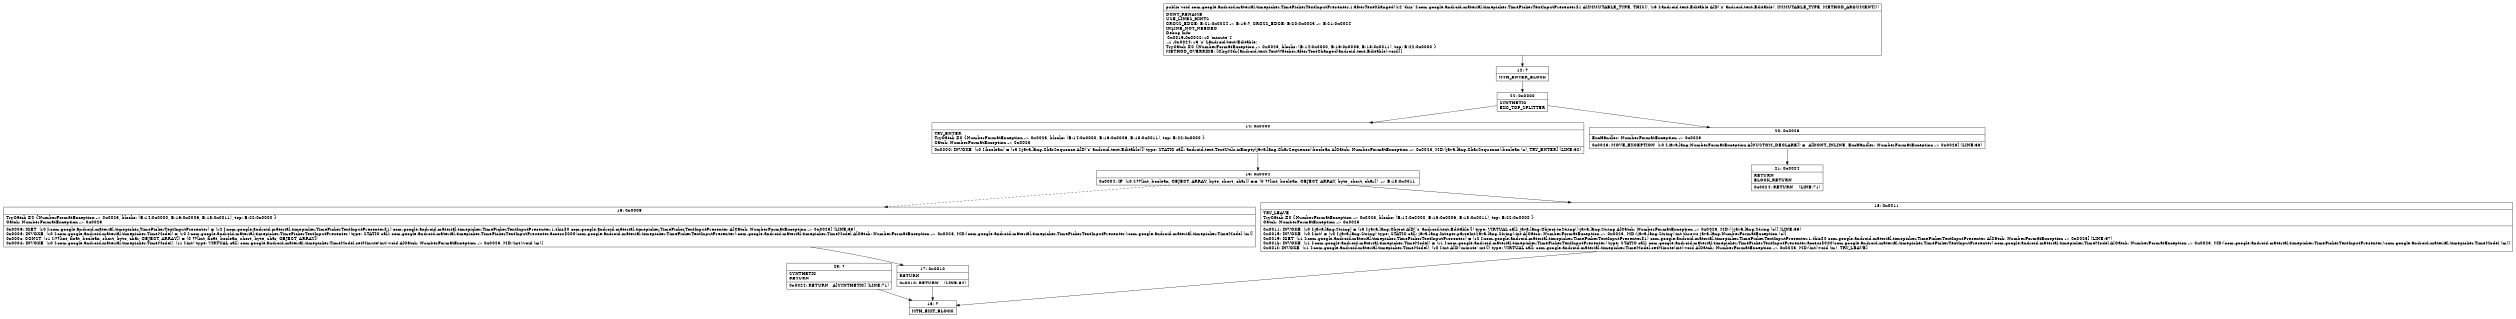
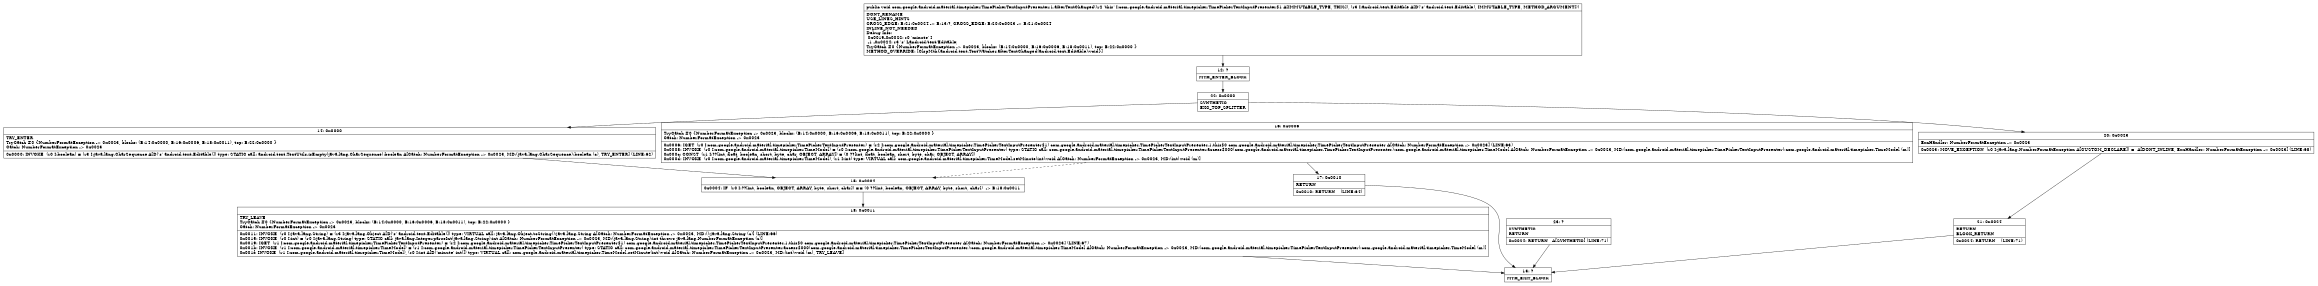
(1029, 196) -> (1011, 170)
none -> (1754, 254)
